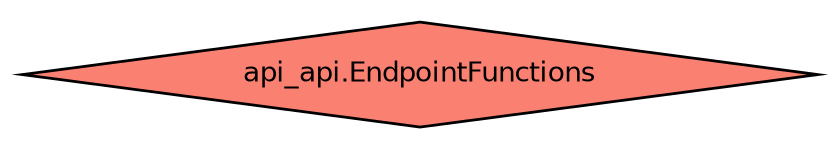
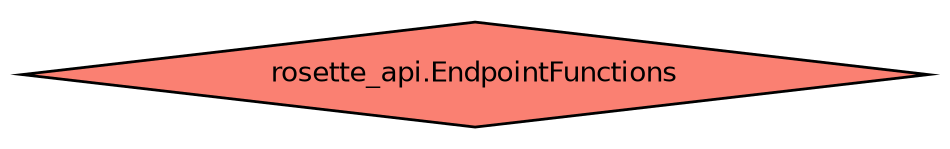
(420, 75) -> (475, 75)
